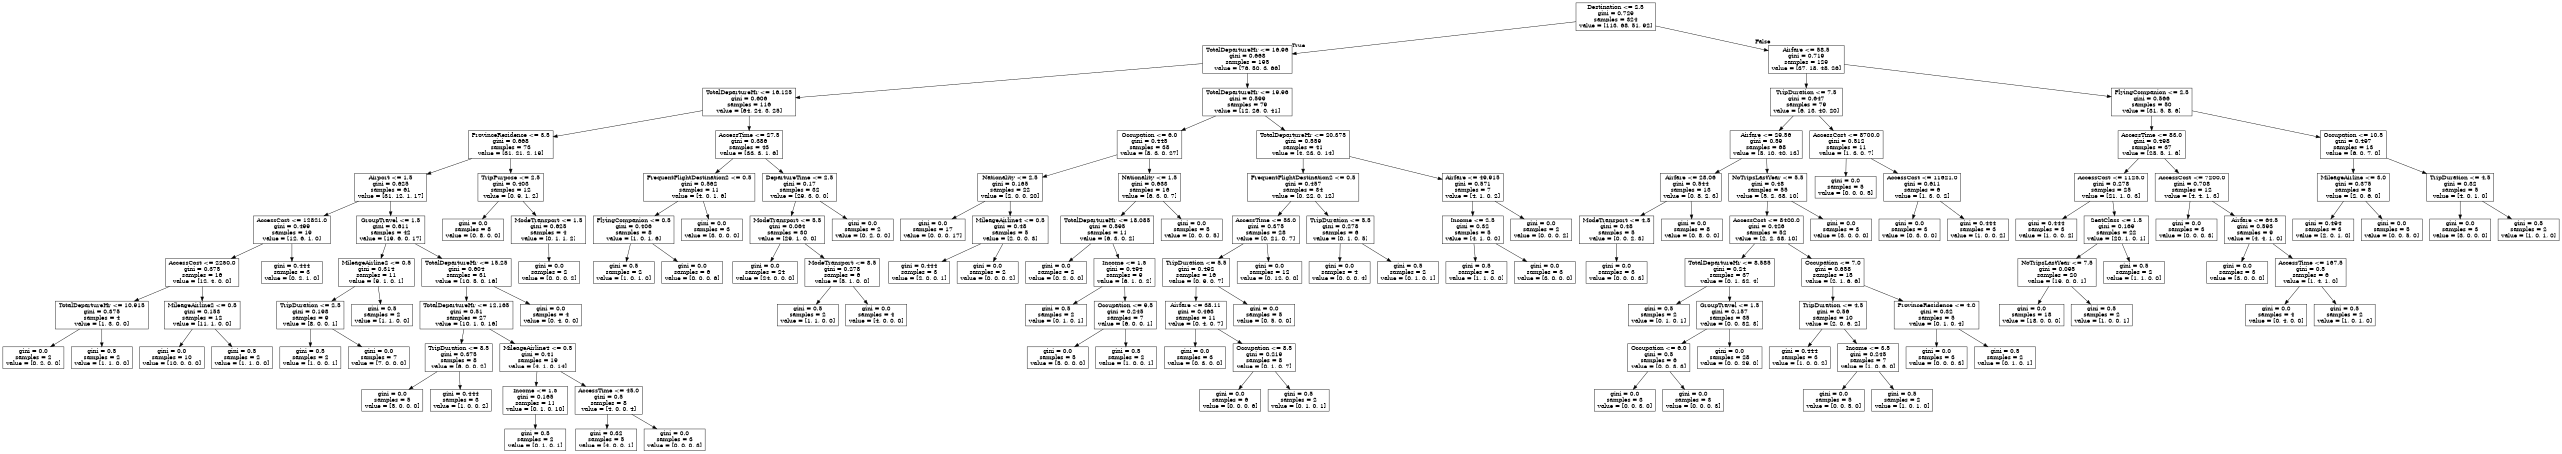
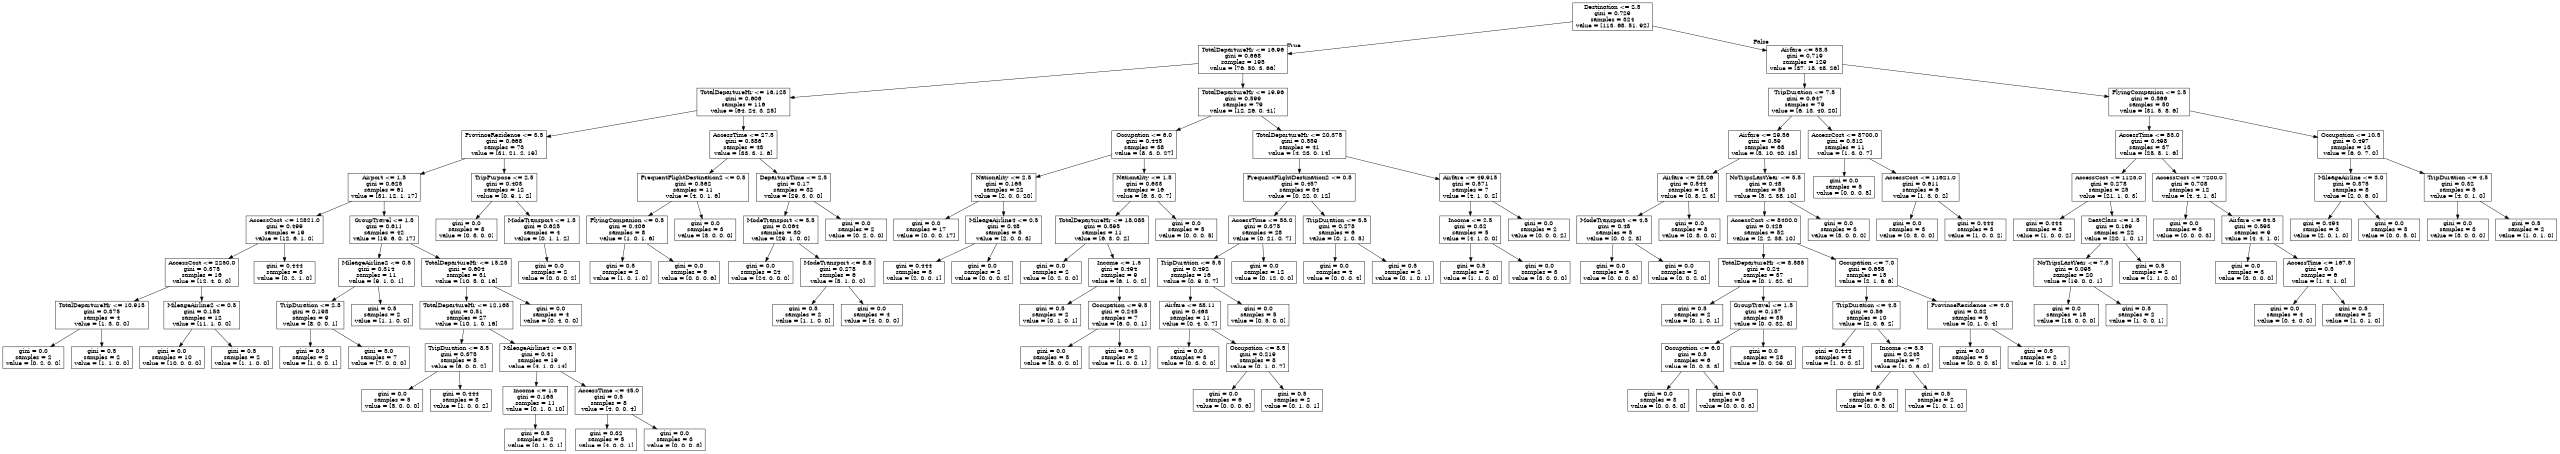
none -> (1679, 272)
(379, 358) -> (379, 358)
